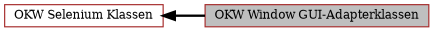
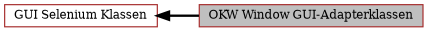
(84, 16) -> (81, 16)
